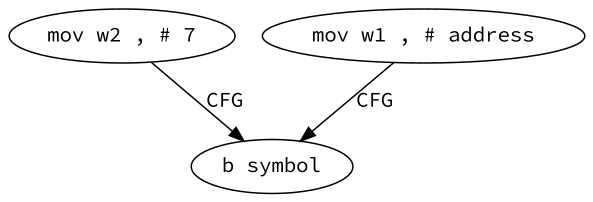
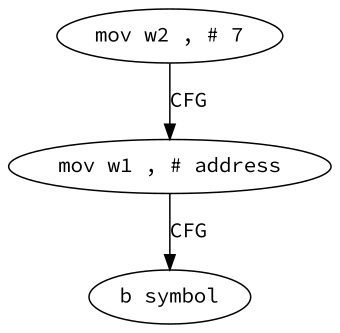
(192, 97) -> (170, 94)
